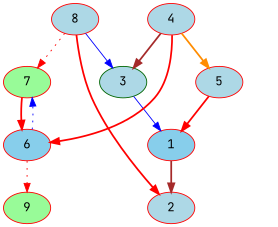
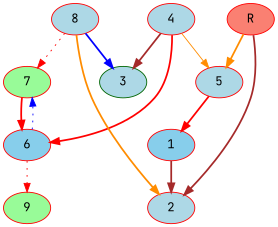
none -> (251, 19)
(96, 47) -> (96, 47)
(193, 47) -> (193, 47)
(147, 113) -> none
(102, 117) -> (102, 117)
